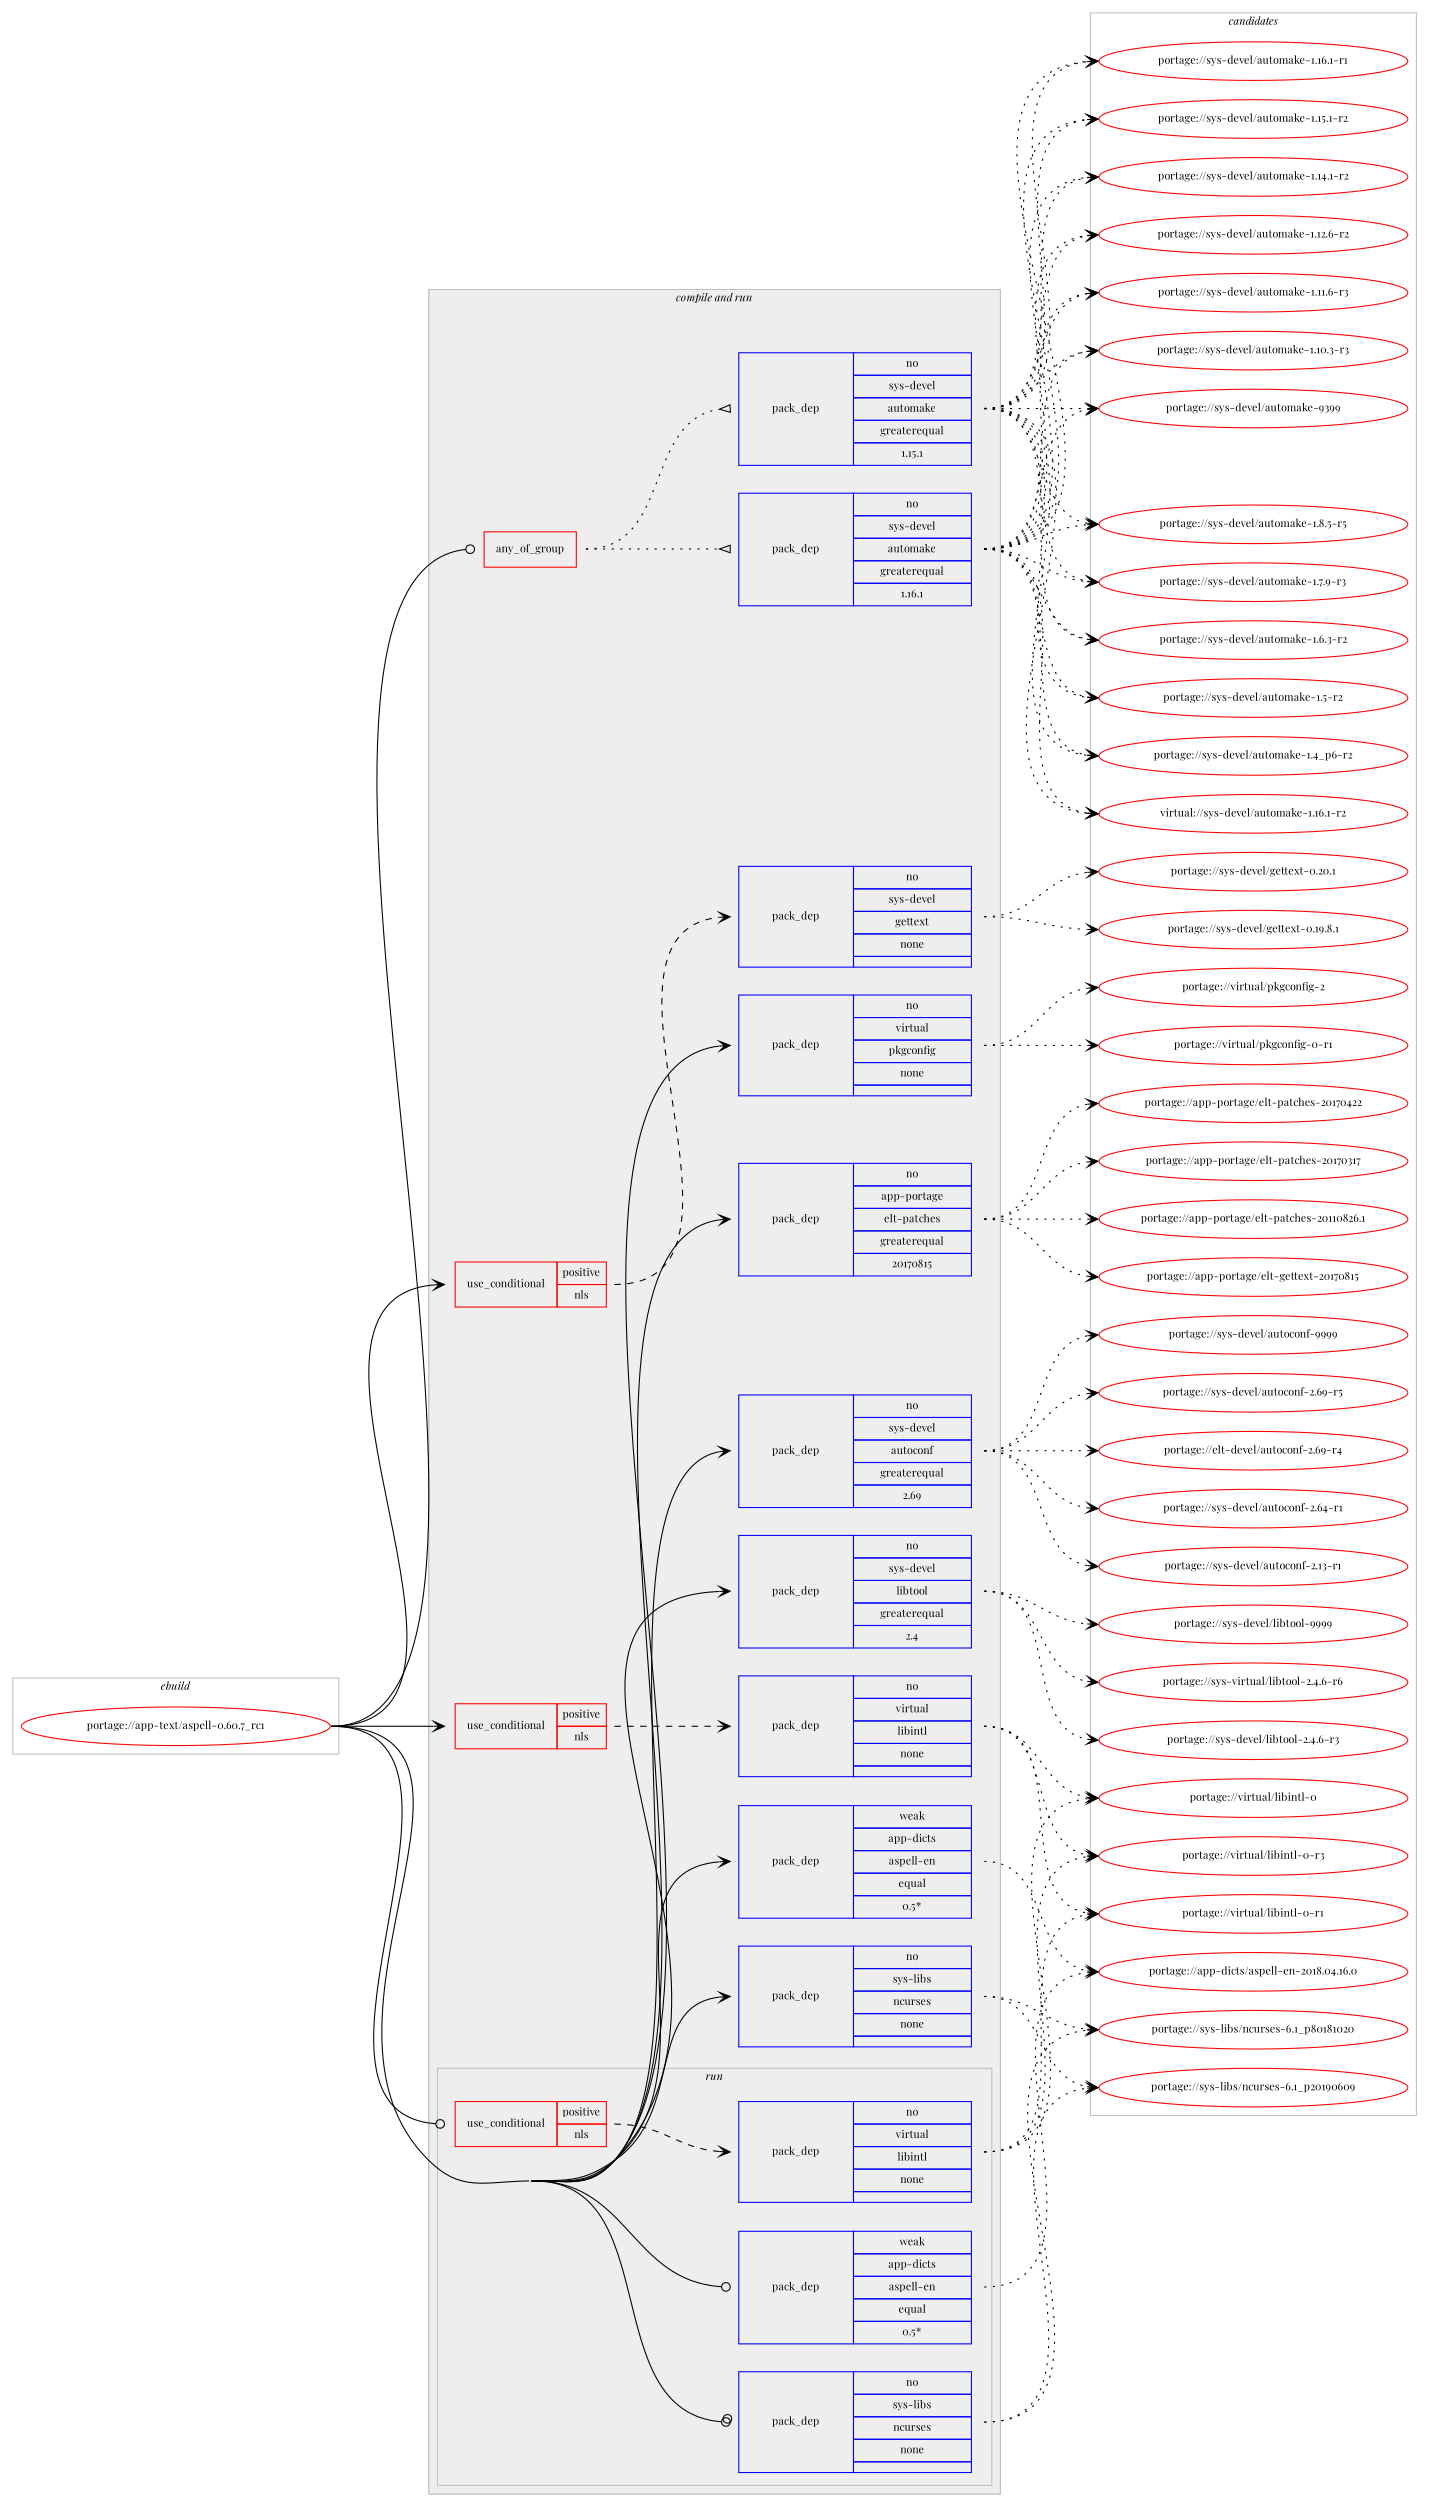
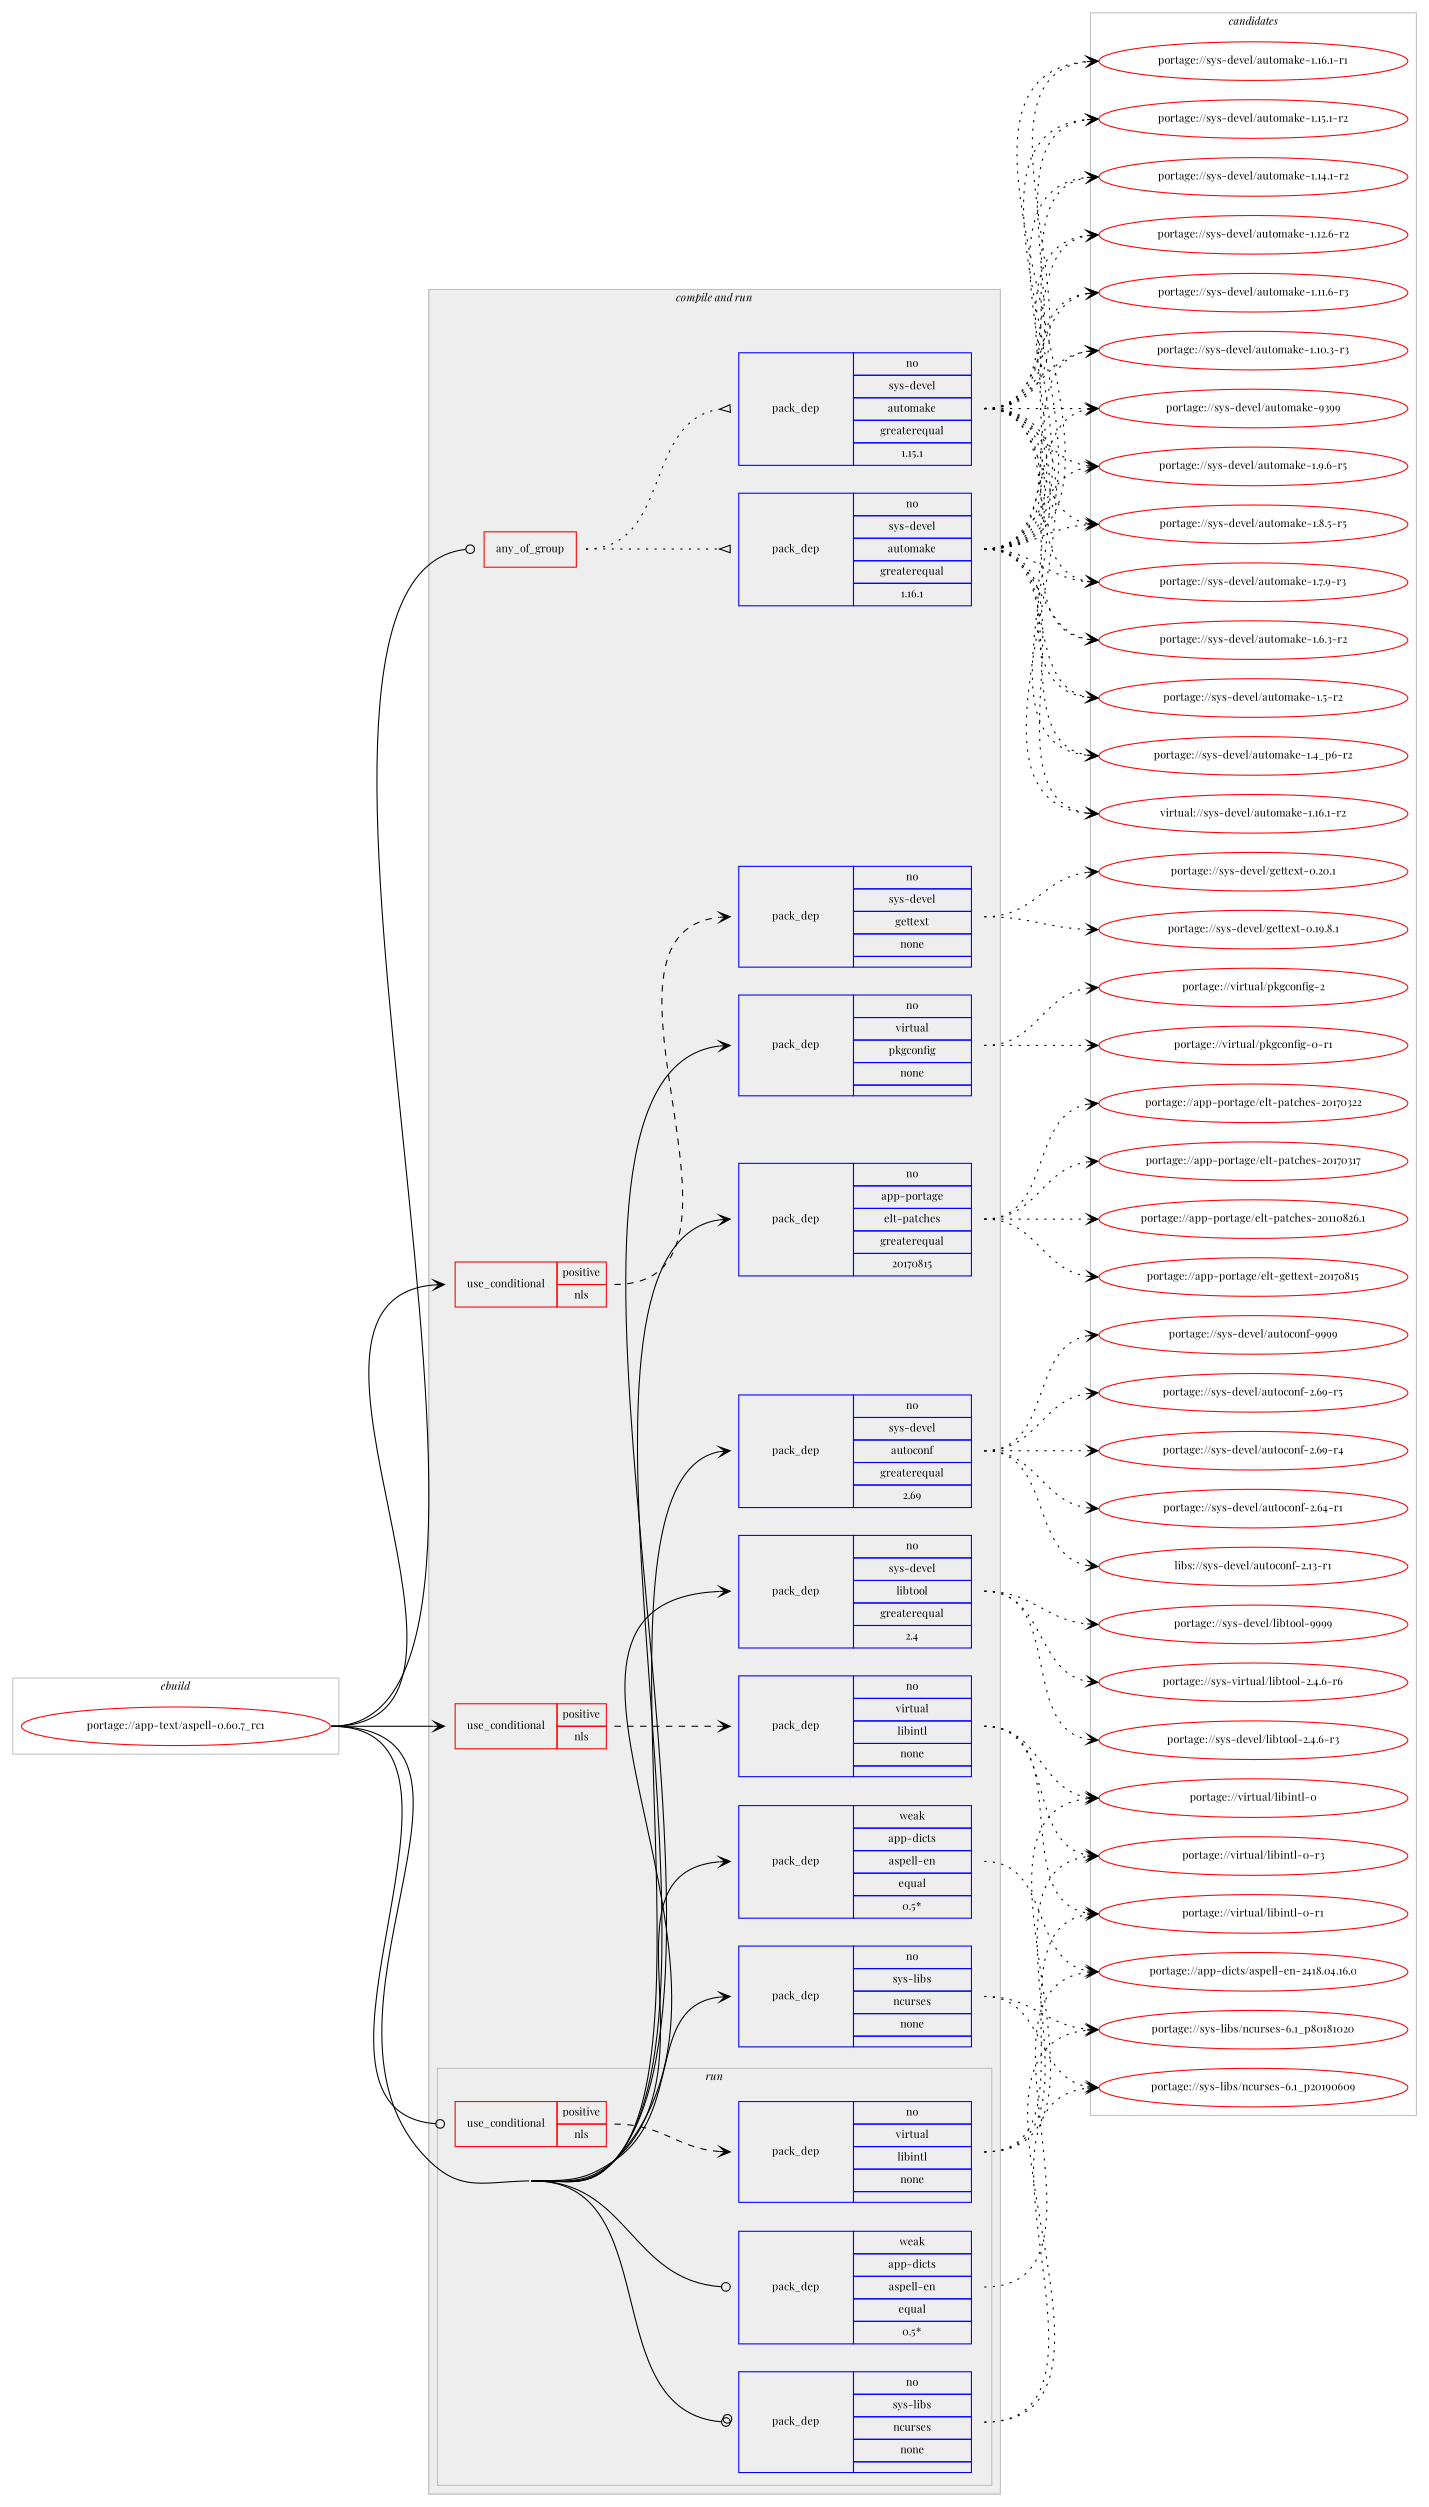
none -> (1253, 466)
(1253, 1103) -> (1253, 1103)
(1253, 1451) -> (1253, 1451)
(1253, 1567) -> (1253, 1567)
(1253, 1972) -> (1253, 1972)
